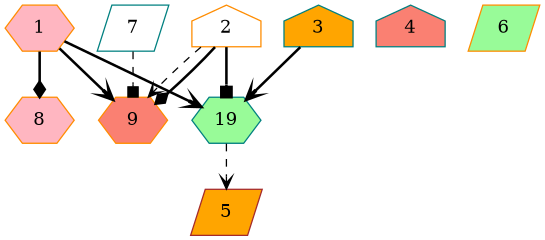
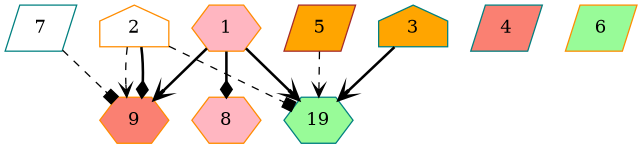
(411, 28) -> (507, 28)
(226, 66) -> (217, 70)
(226, 160) -> (319, 68)
